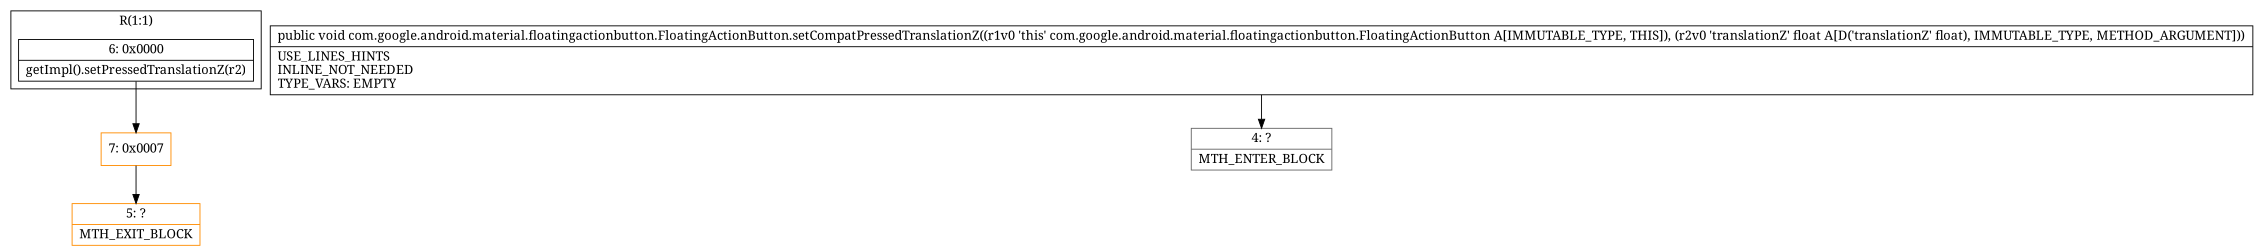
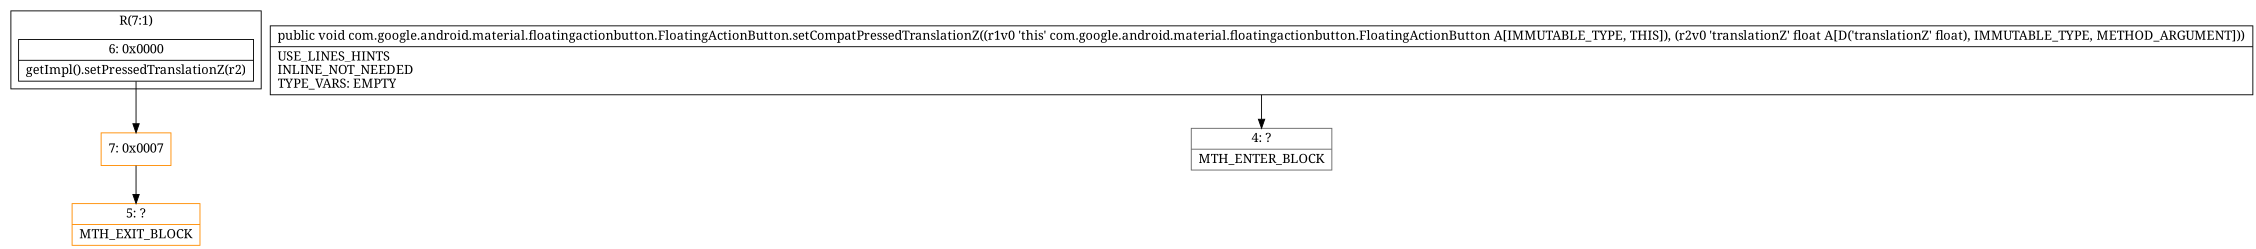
(136, 21) -> (136, 21)
